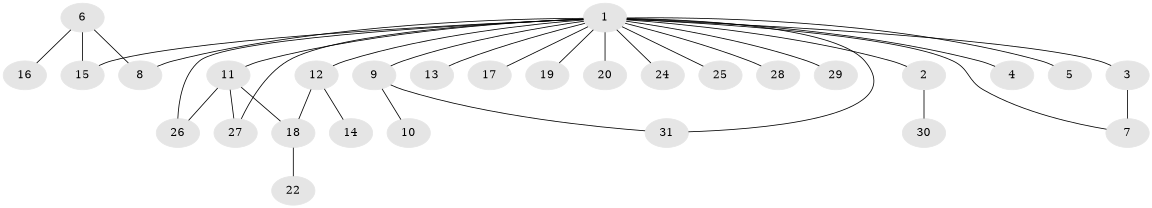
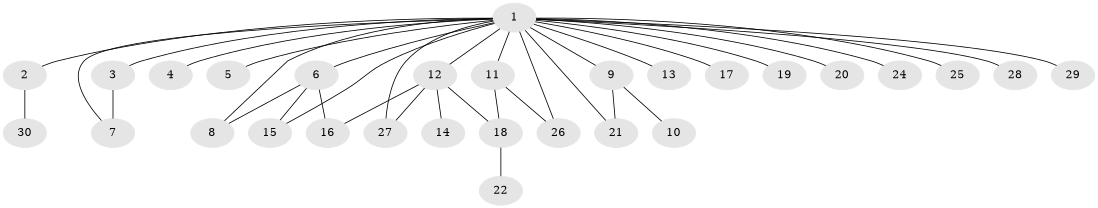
none -> (413, 42)
(232, 104) -> (410, 104)
none -> (382, 104)
(667, 133) -> (616, 133)
